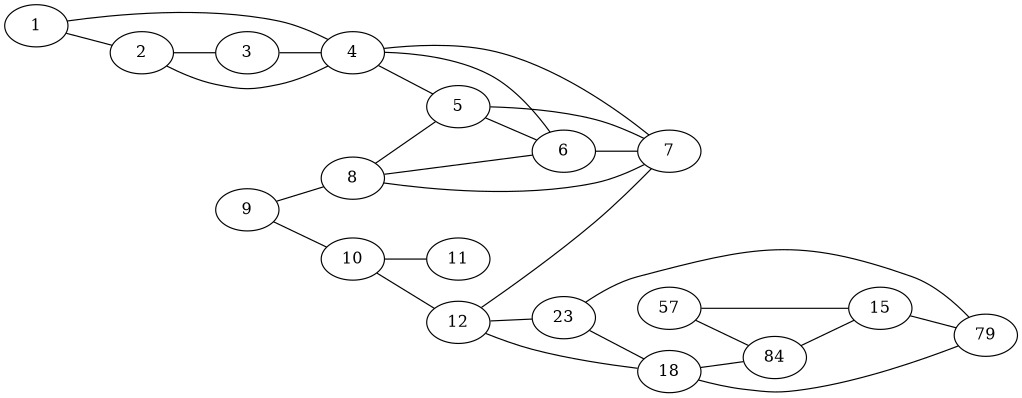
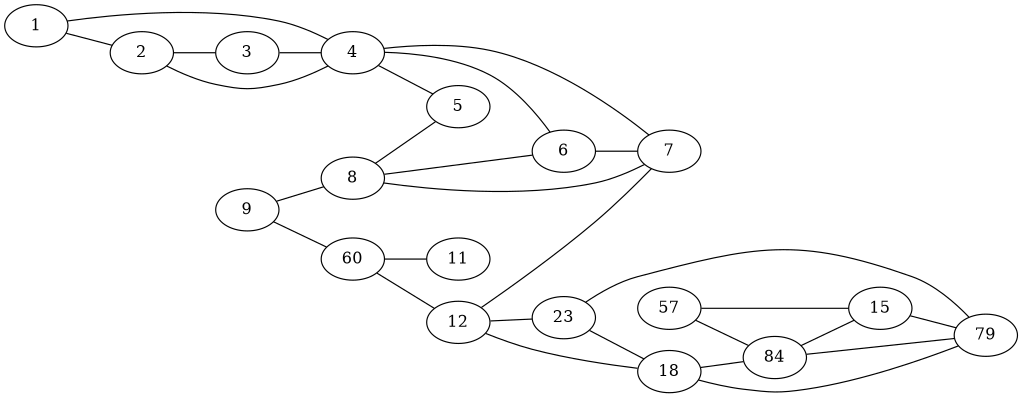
(569, 114) -> none
(511, 129) -> none
(353, 259) -> (353, 259)
none -> (880, 346)
